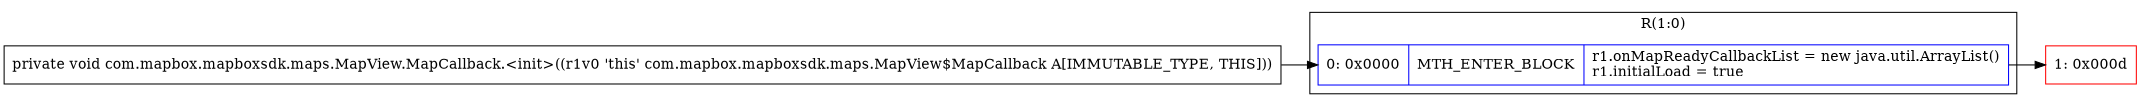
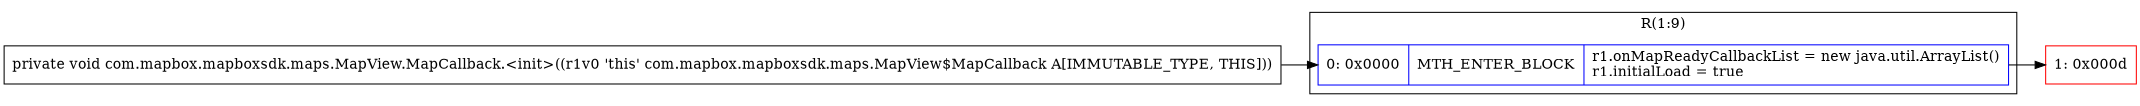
(1663, 24) -> (1663, 24)
